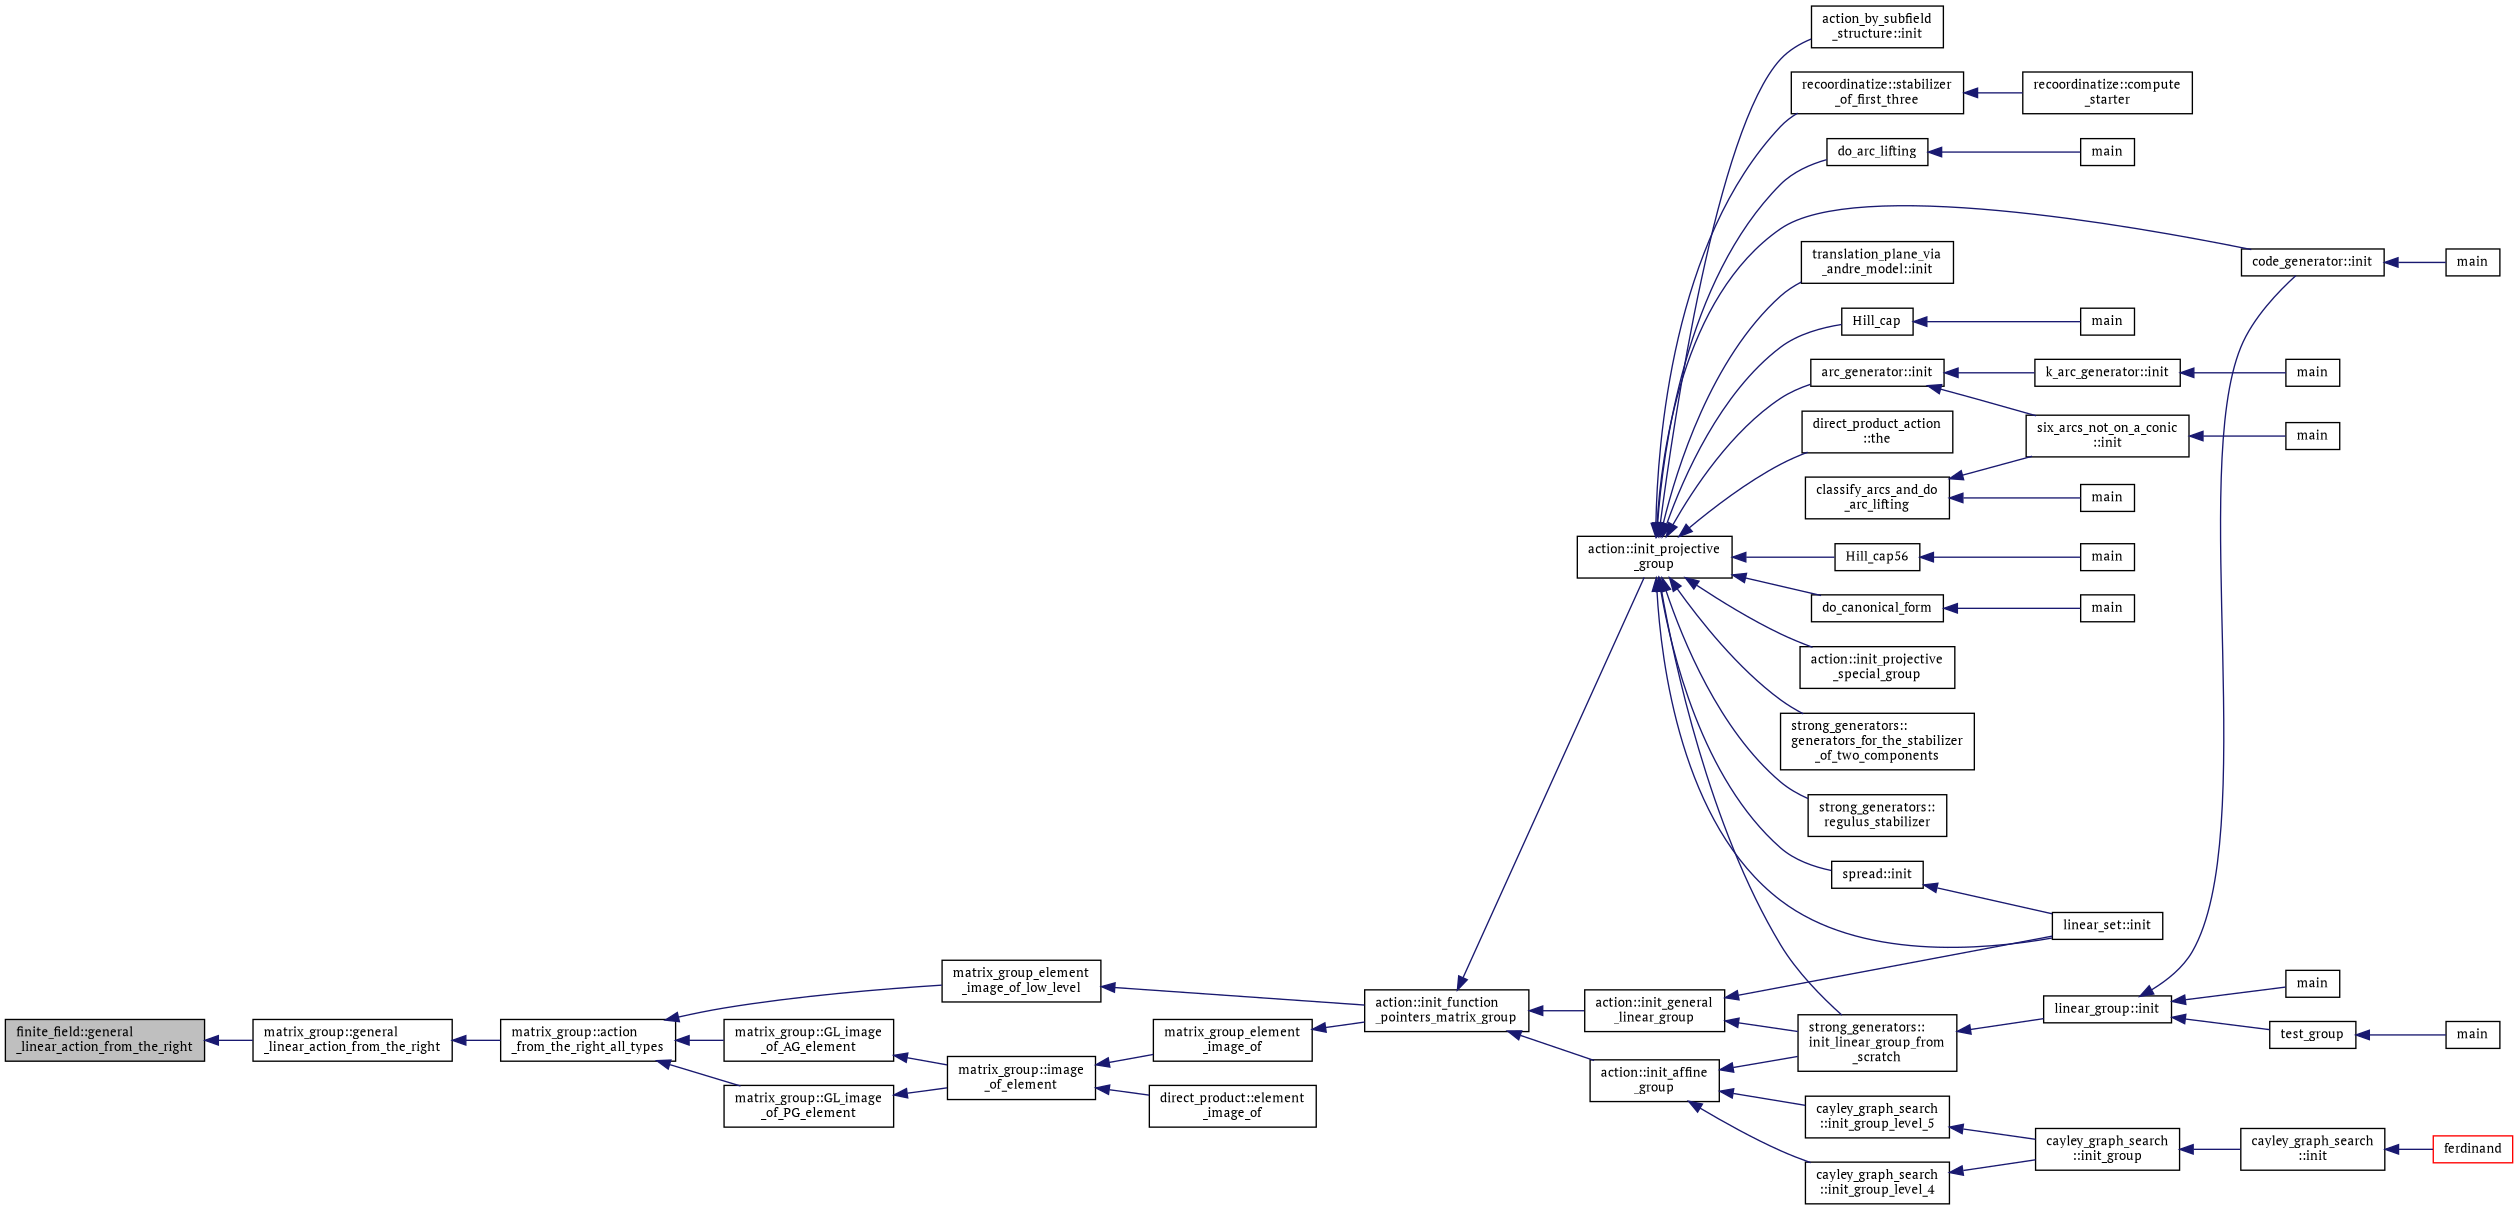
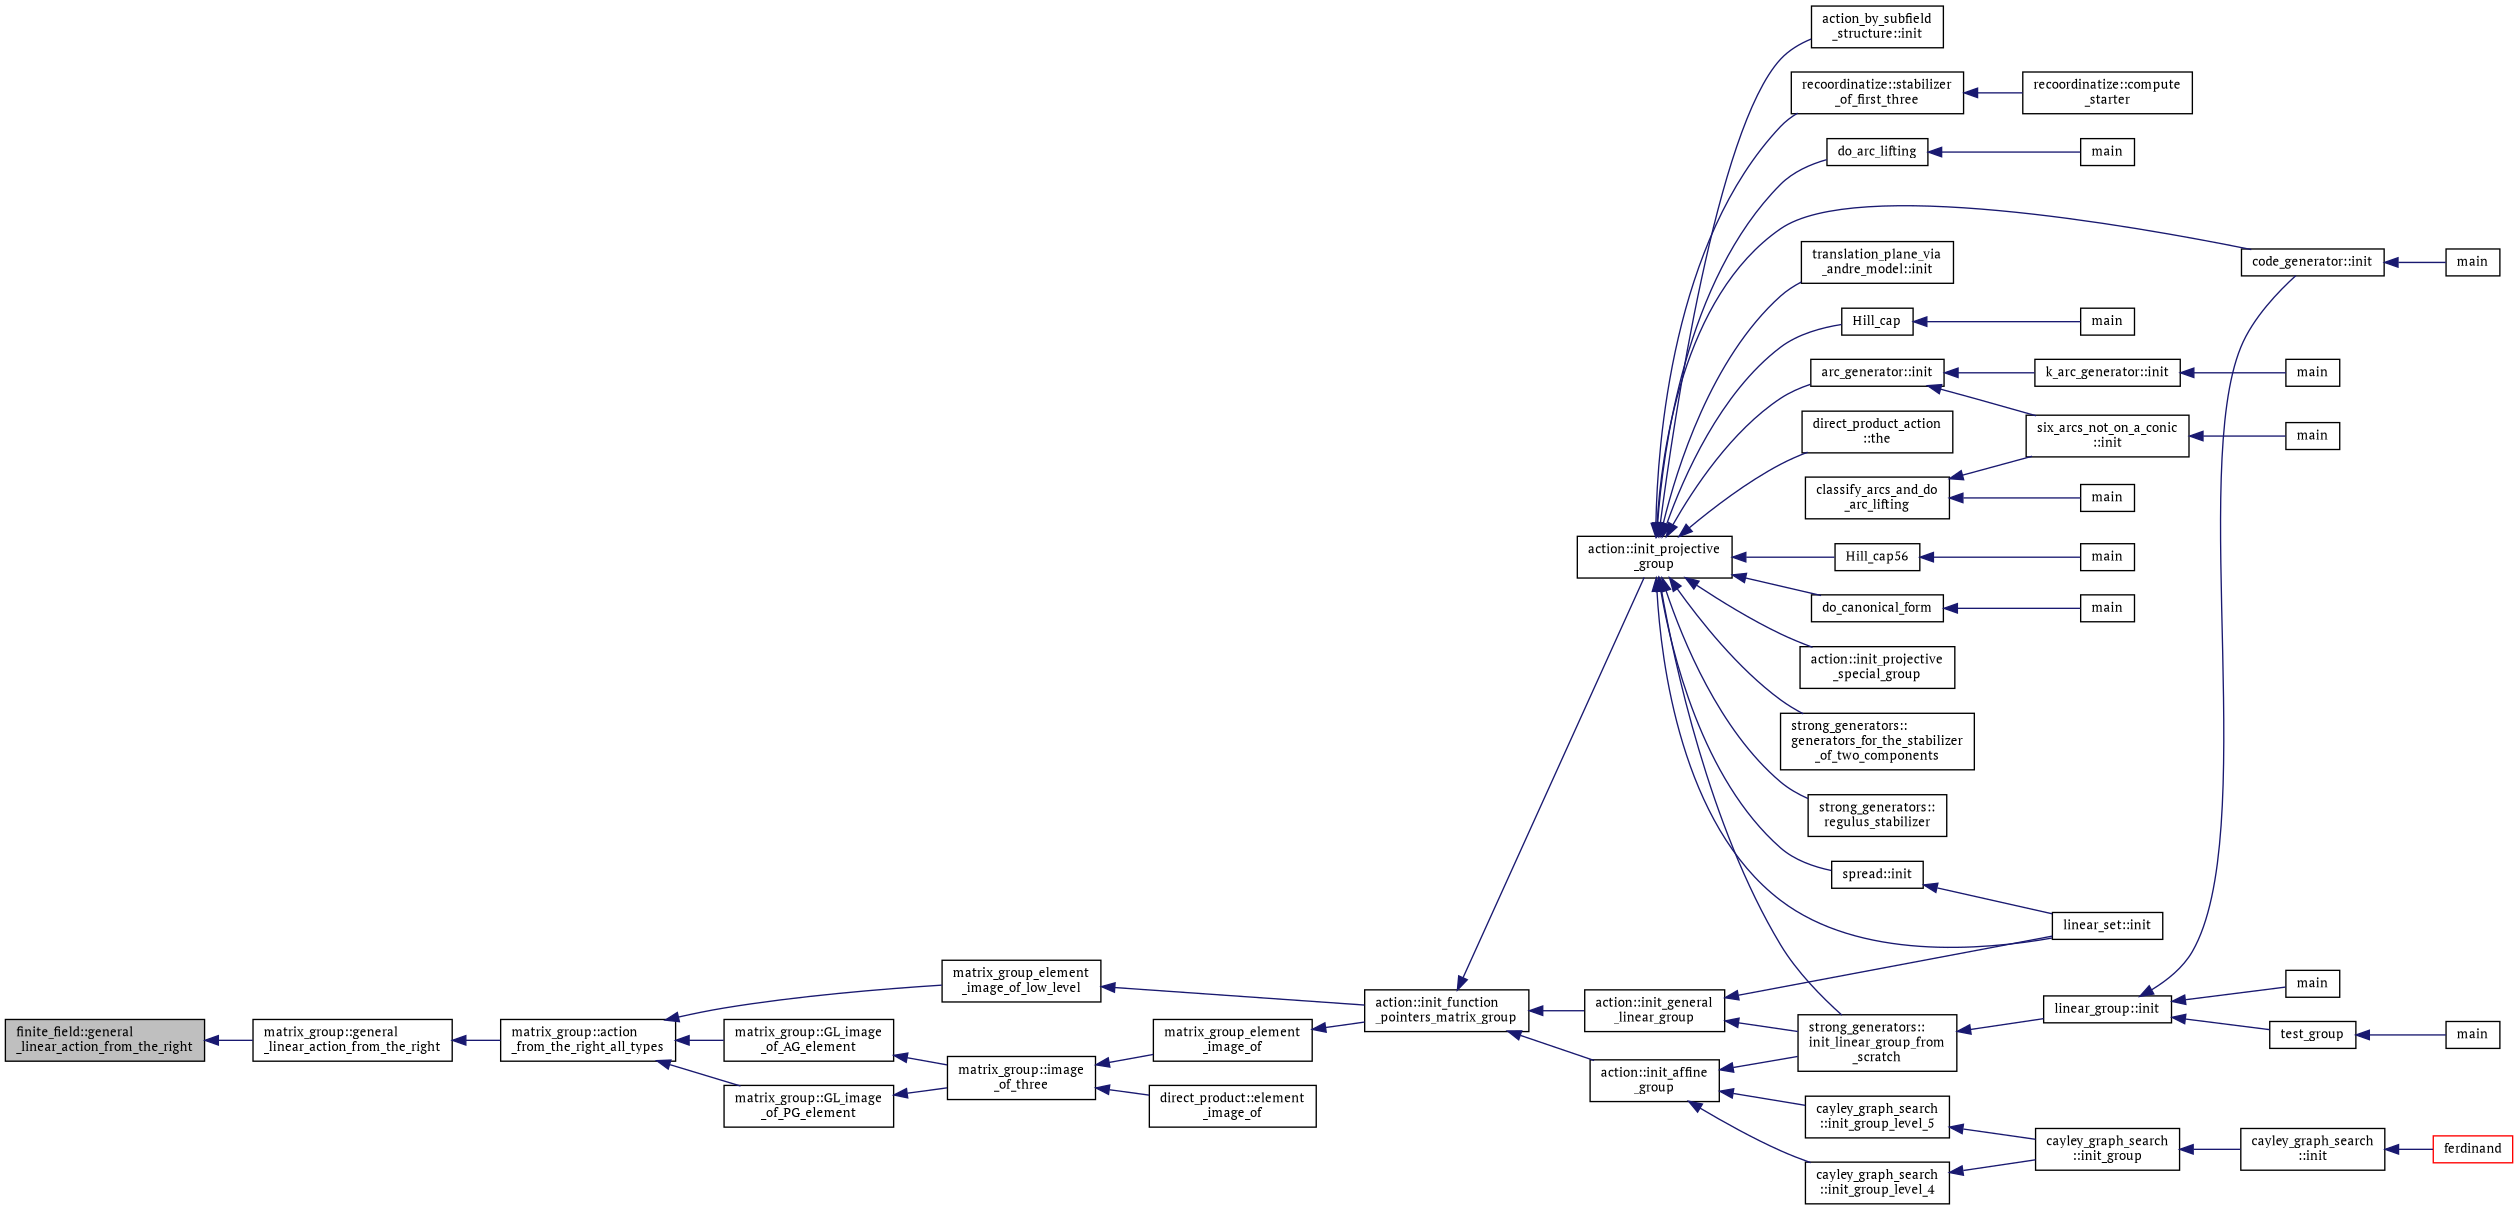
(1021, 1078) -> (1021, 1078)
